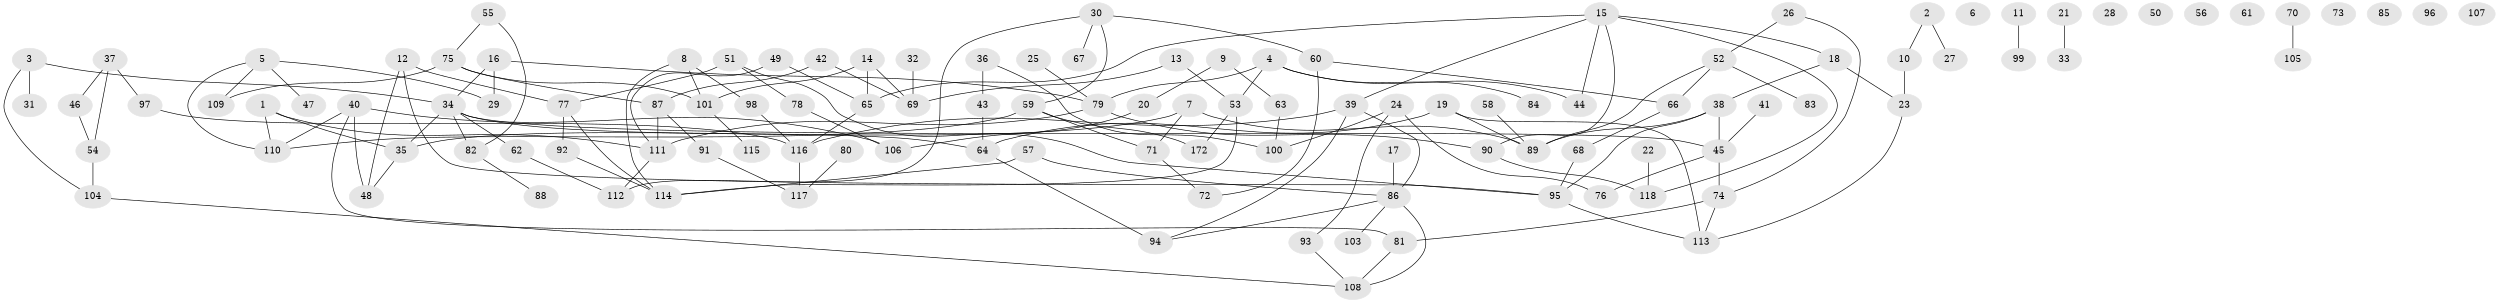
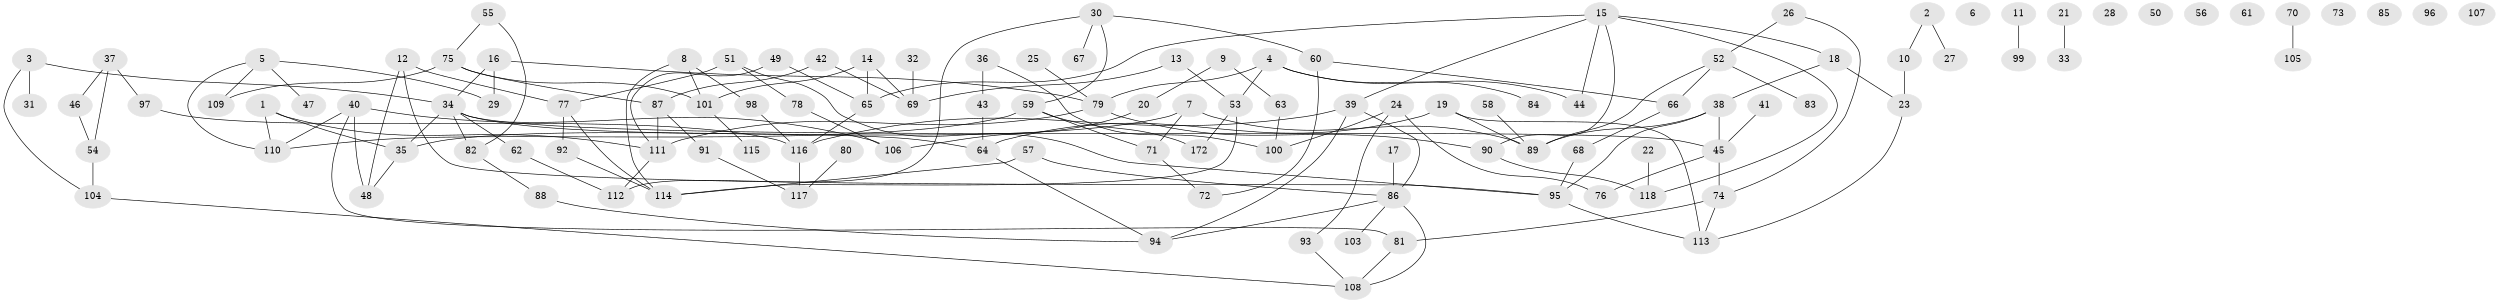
none -> (891, 234)
